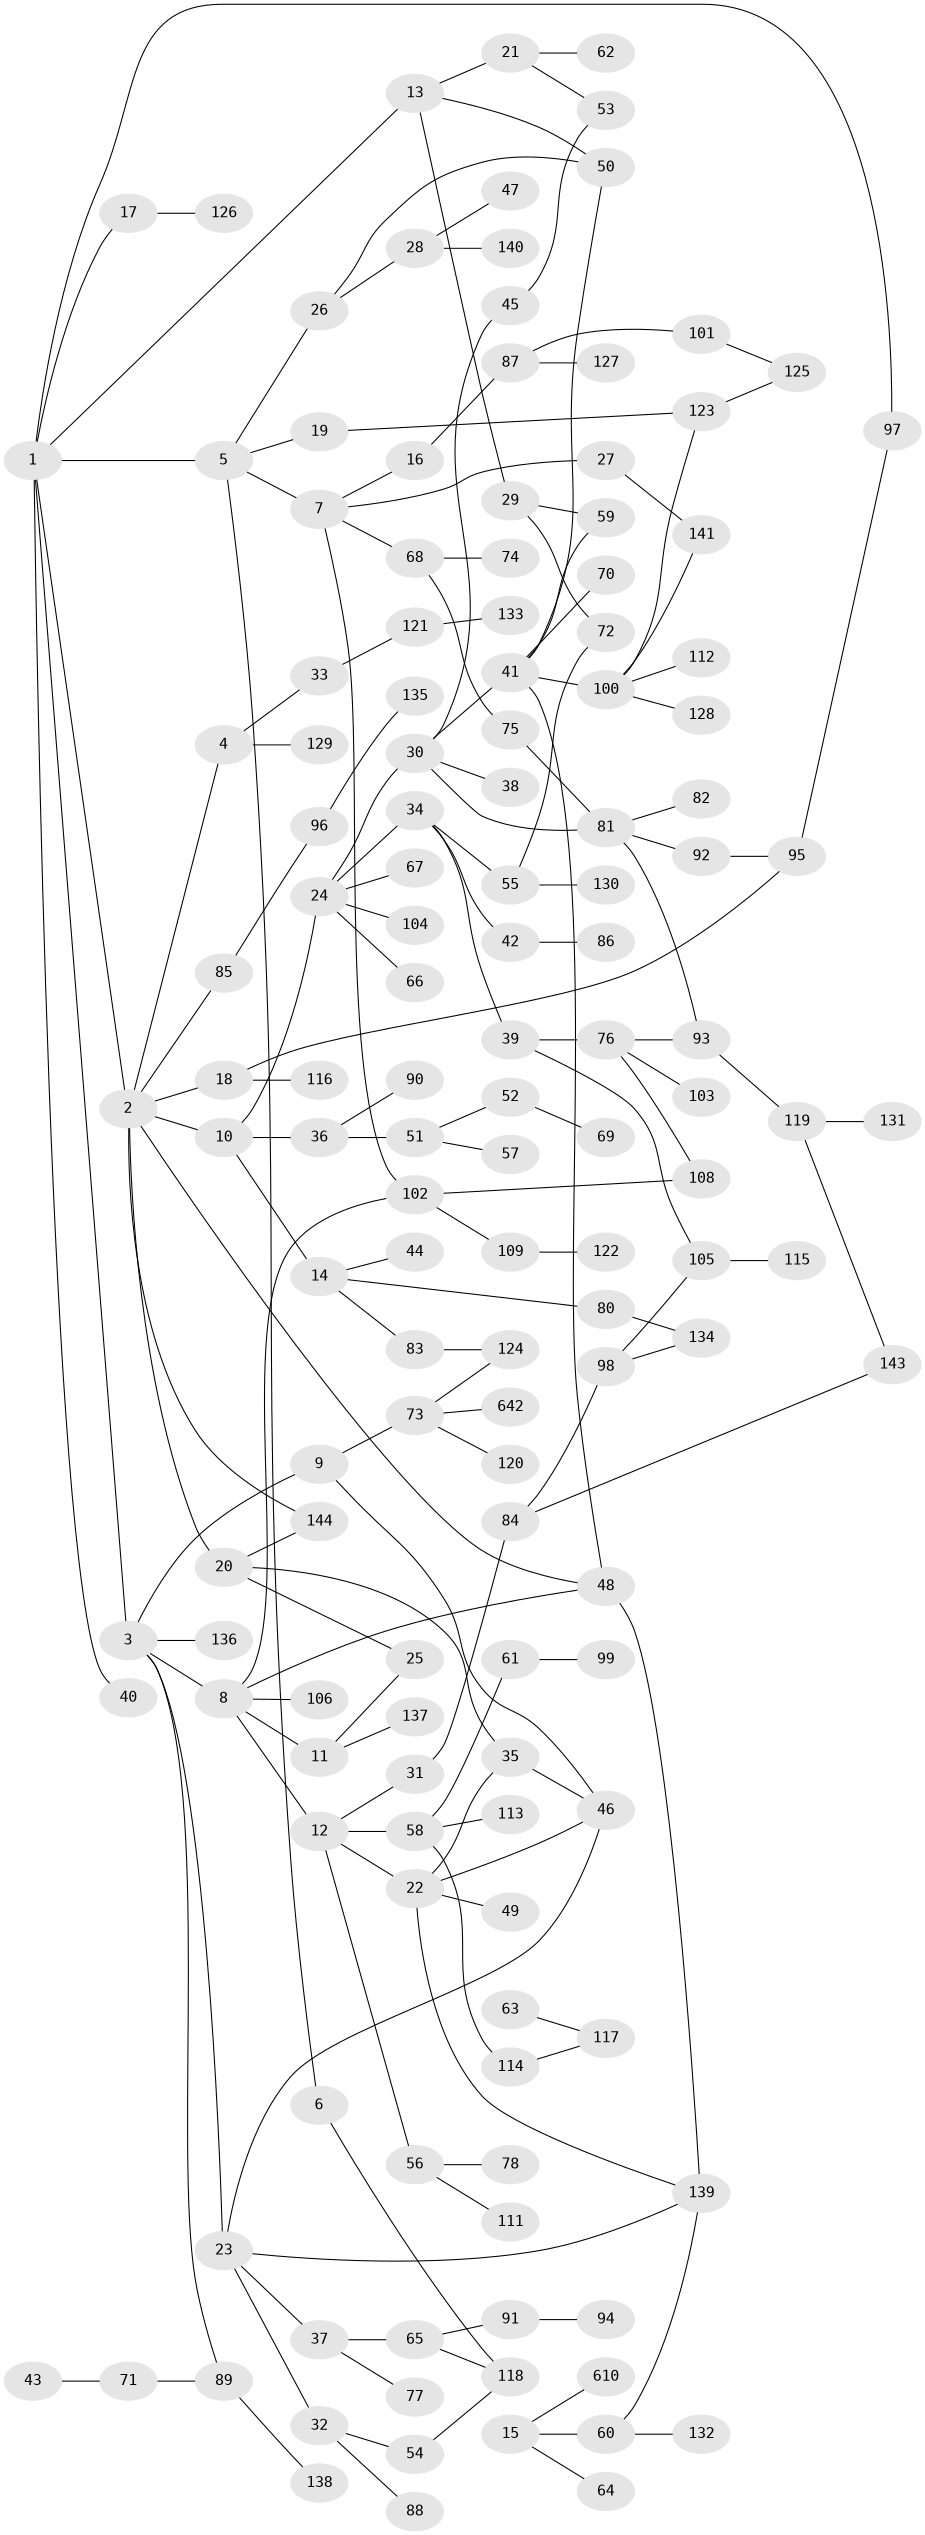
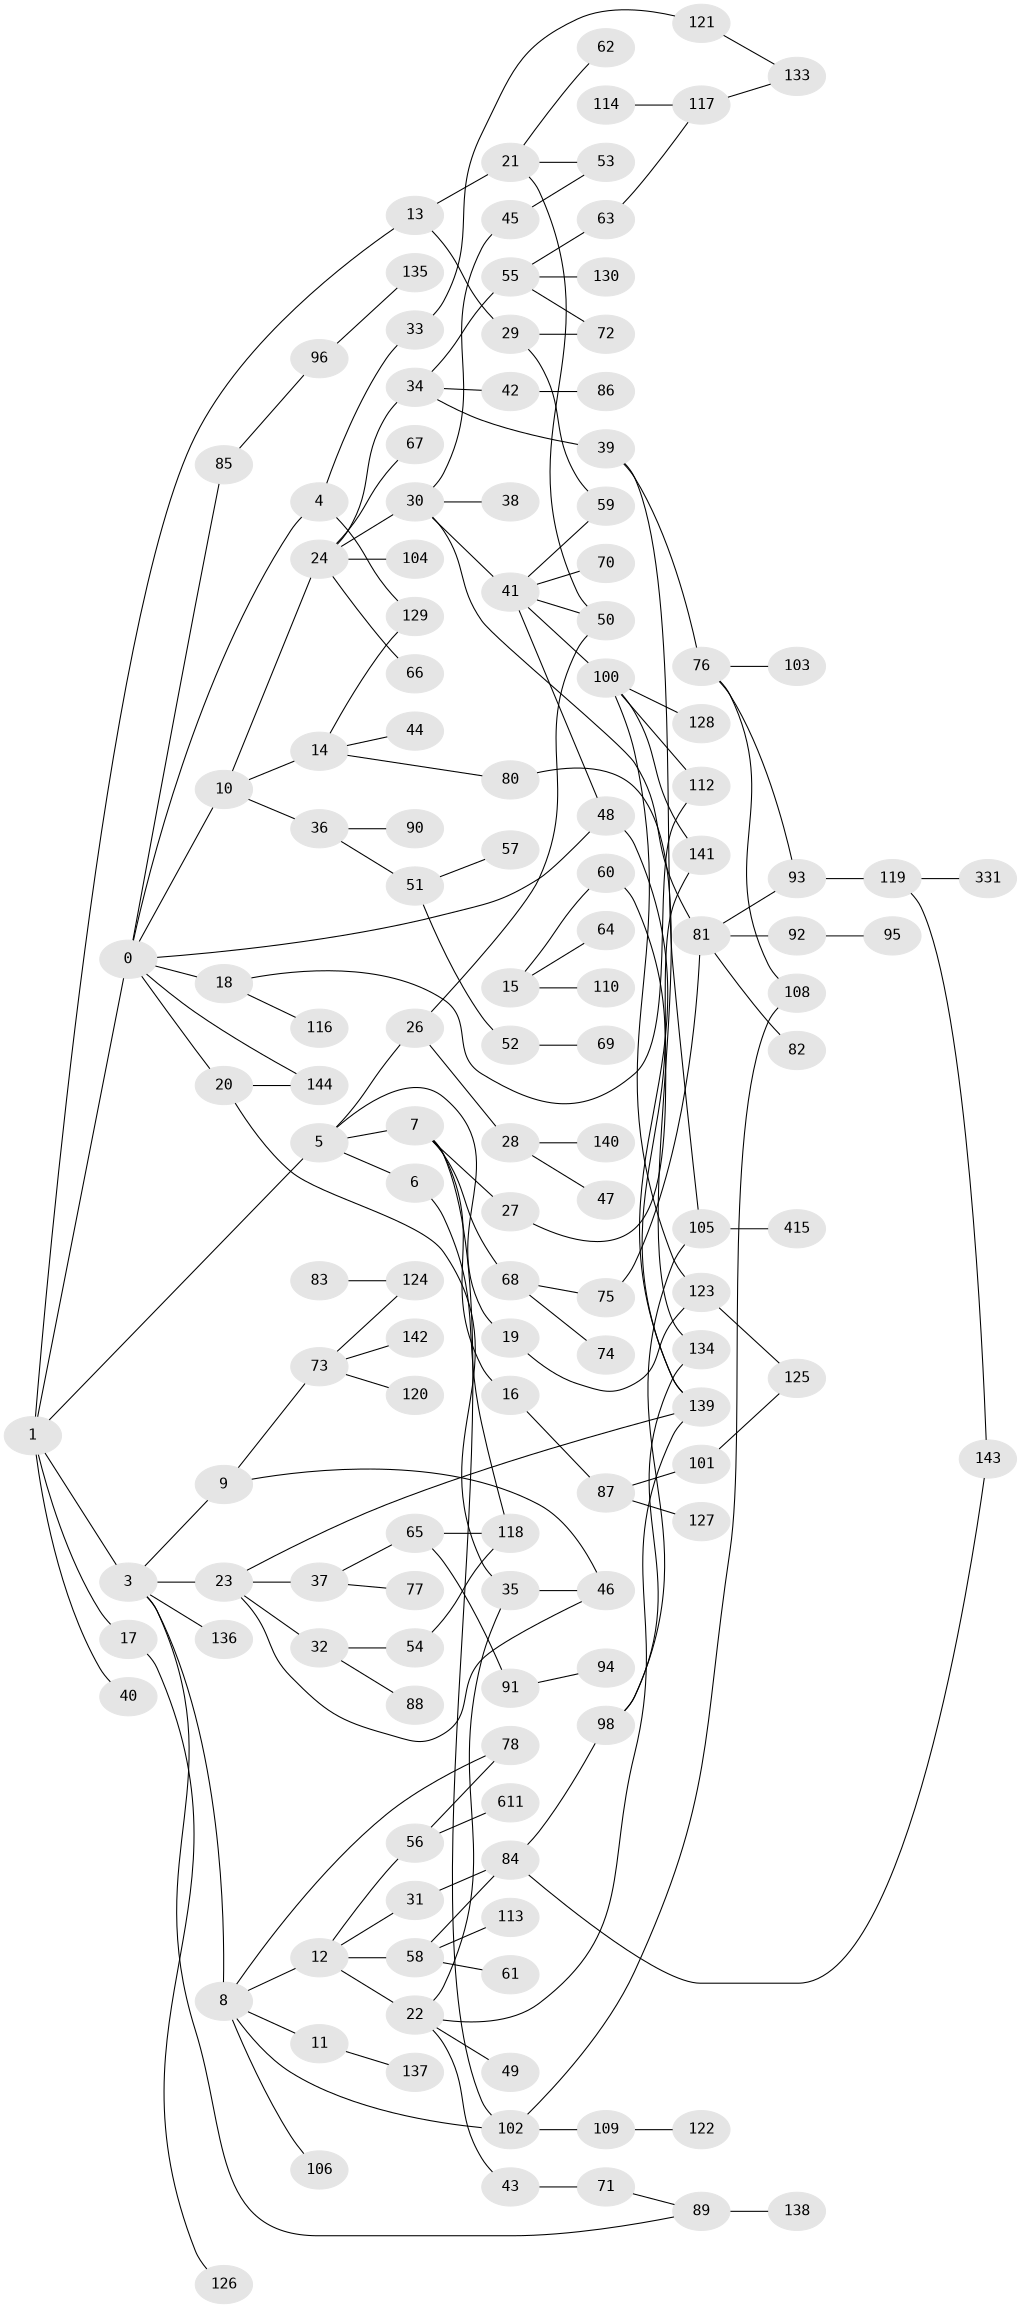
none -> (749, 91)
(517, 119) -> (560, 381)
none -> (553, 251)
(892, 431) -> none
(527, 1001) -> (557, 1103)
(128, 1109) -> (128, 959)
(892, 1122) -> (988, 879)
(797, 1261) -> (797, 1229)
(367, 1313) -> (361, 681)
(510, 1407) -> (415, 1338)
(408, 1625) -> (345, 1852)
(415, 1660) -> none
(606, 1660) -> none
(513, 1854) -> (463, 2101)
(463, 1949) -> (461, 1911)
(510, 2222) -> (510, 1803)
(606, 2377) -> (606, 988)
(701, 2434) -> none
